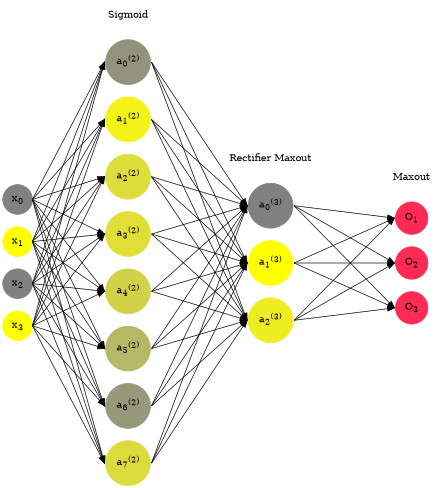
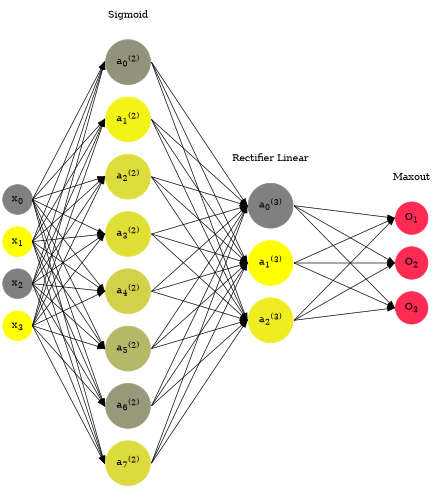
(271, 159) -> (271, 159)
